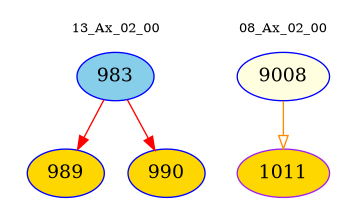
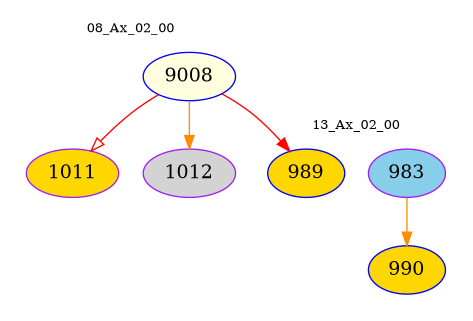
(116, 77) -> (407, 173)
(283, 118) -> (128, 116)
(94, 119) -> (265, 125)
(138, 119) -> (407, 215)
none -> (189, 173)
